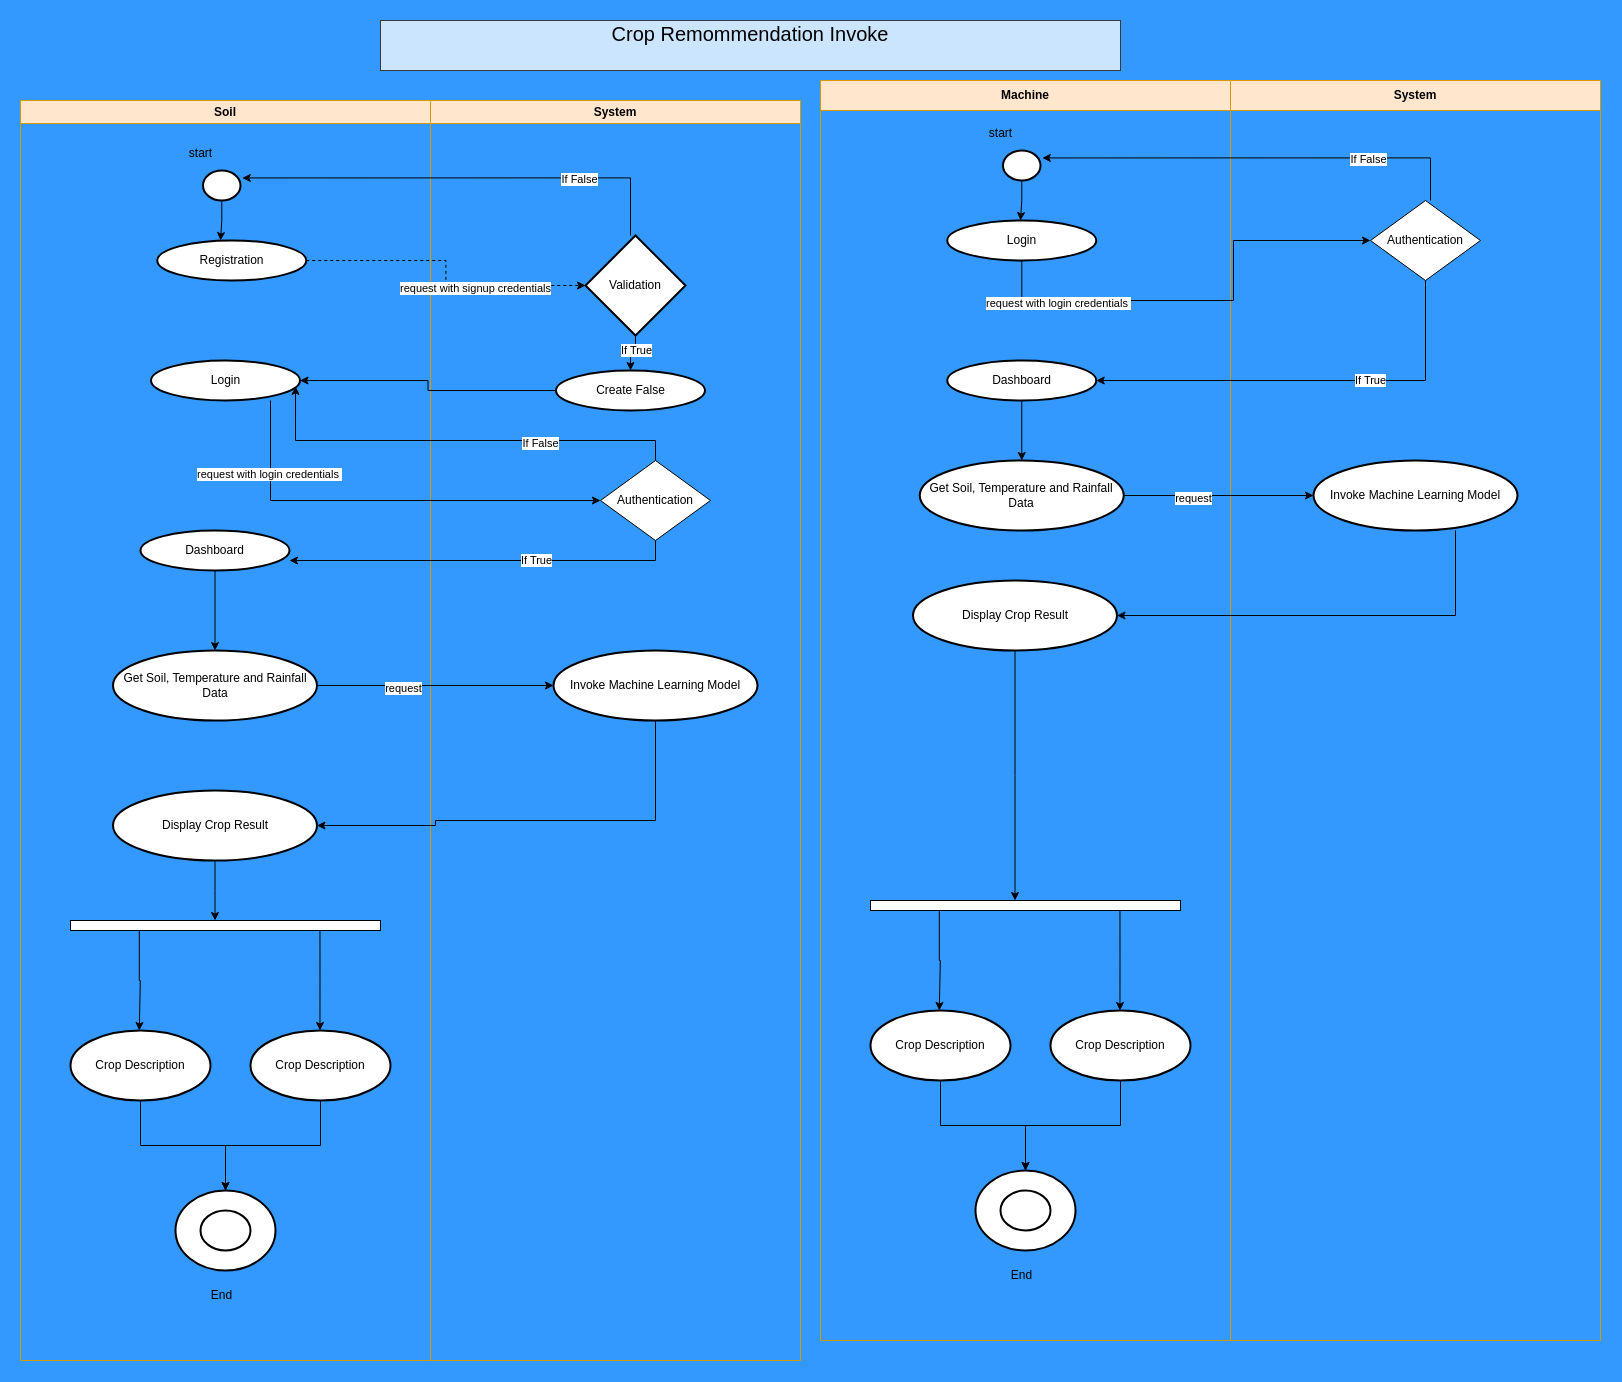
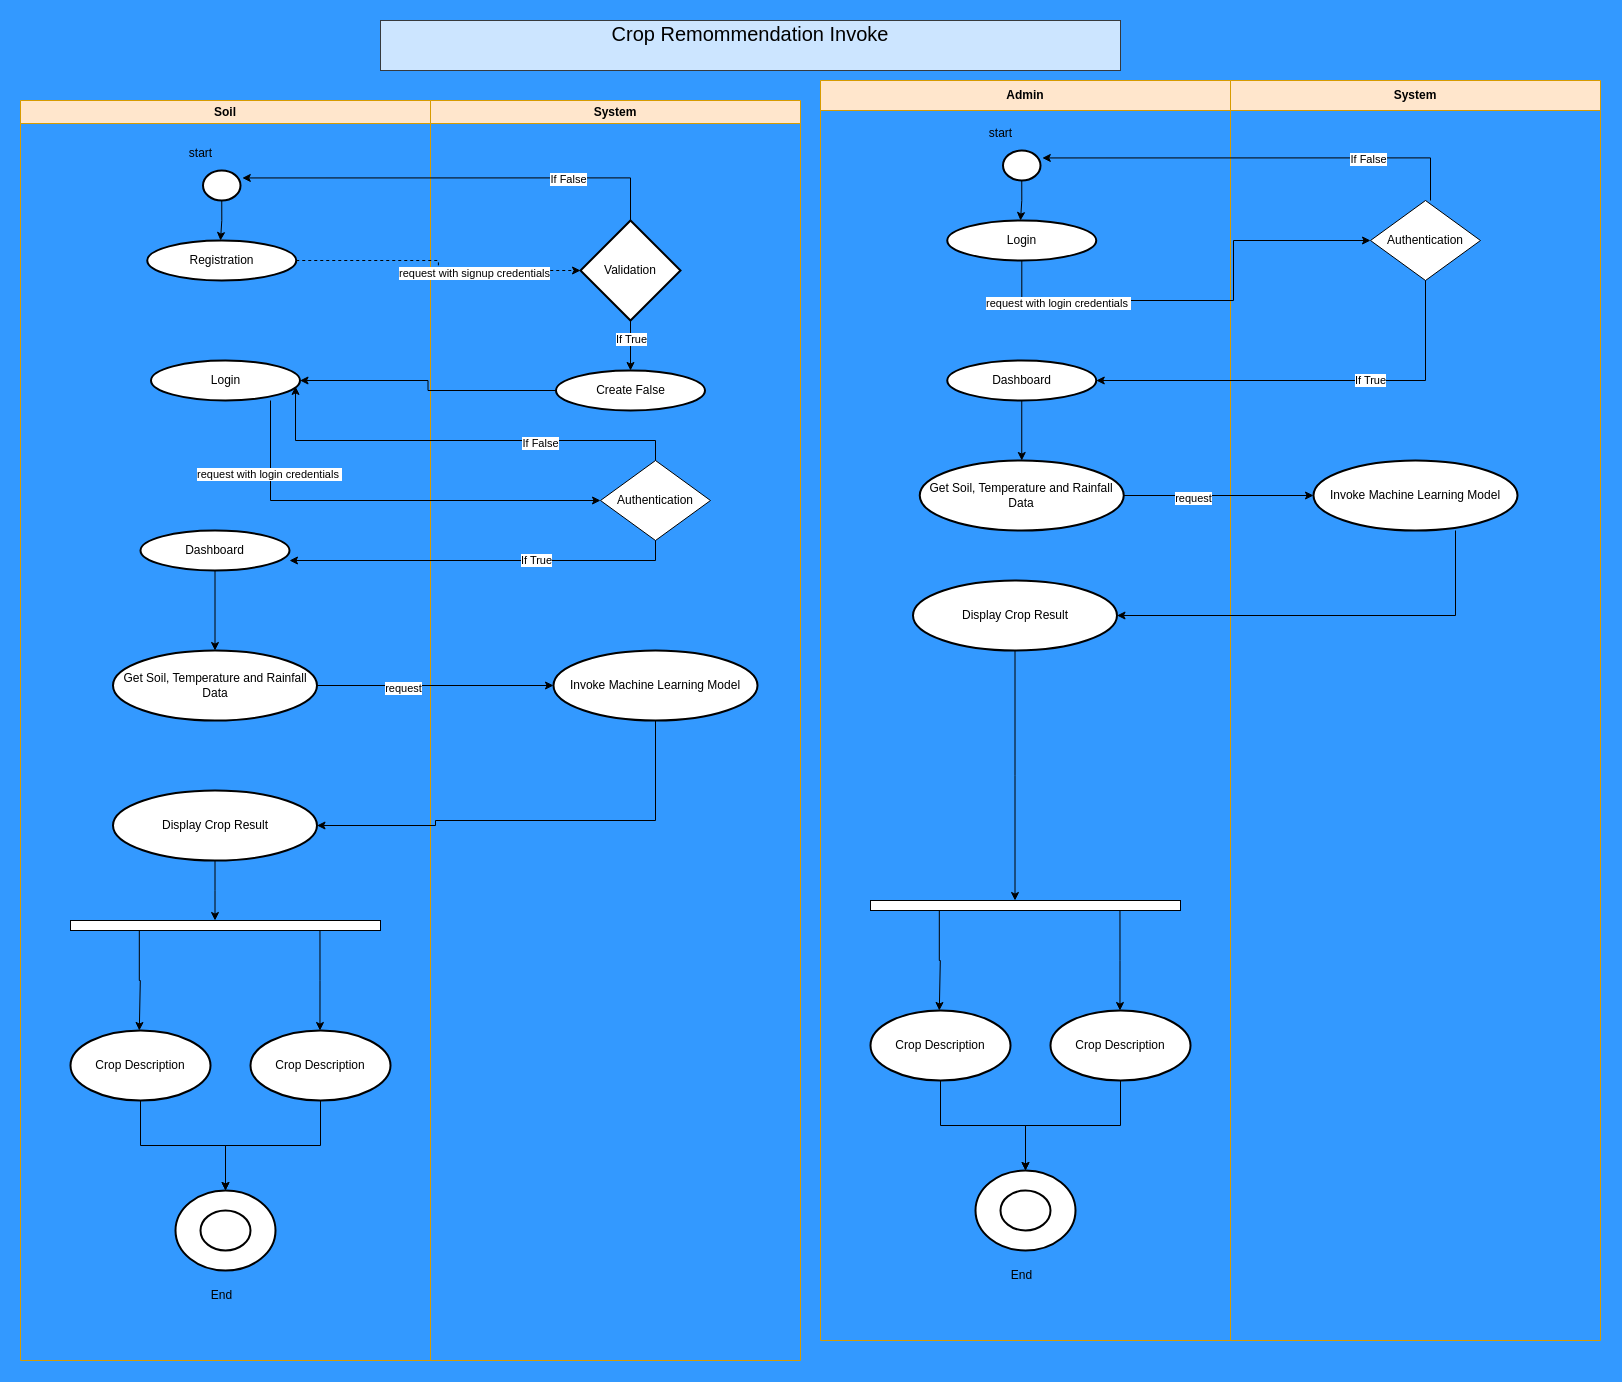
(1026, 96) -> (1026, 96)
(232, 261) -> (222, 261)
(636, 286) -> (631, 271)
